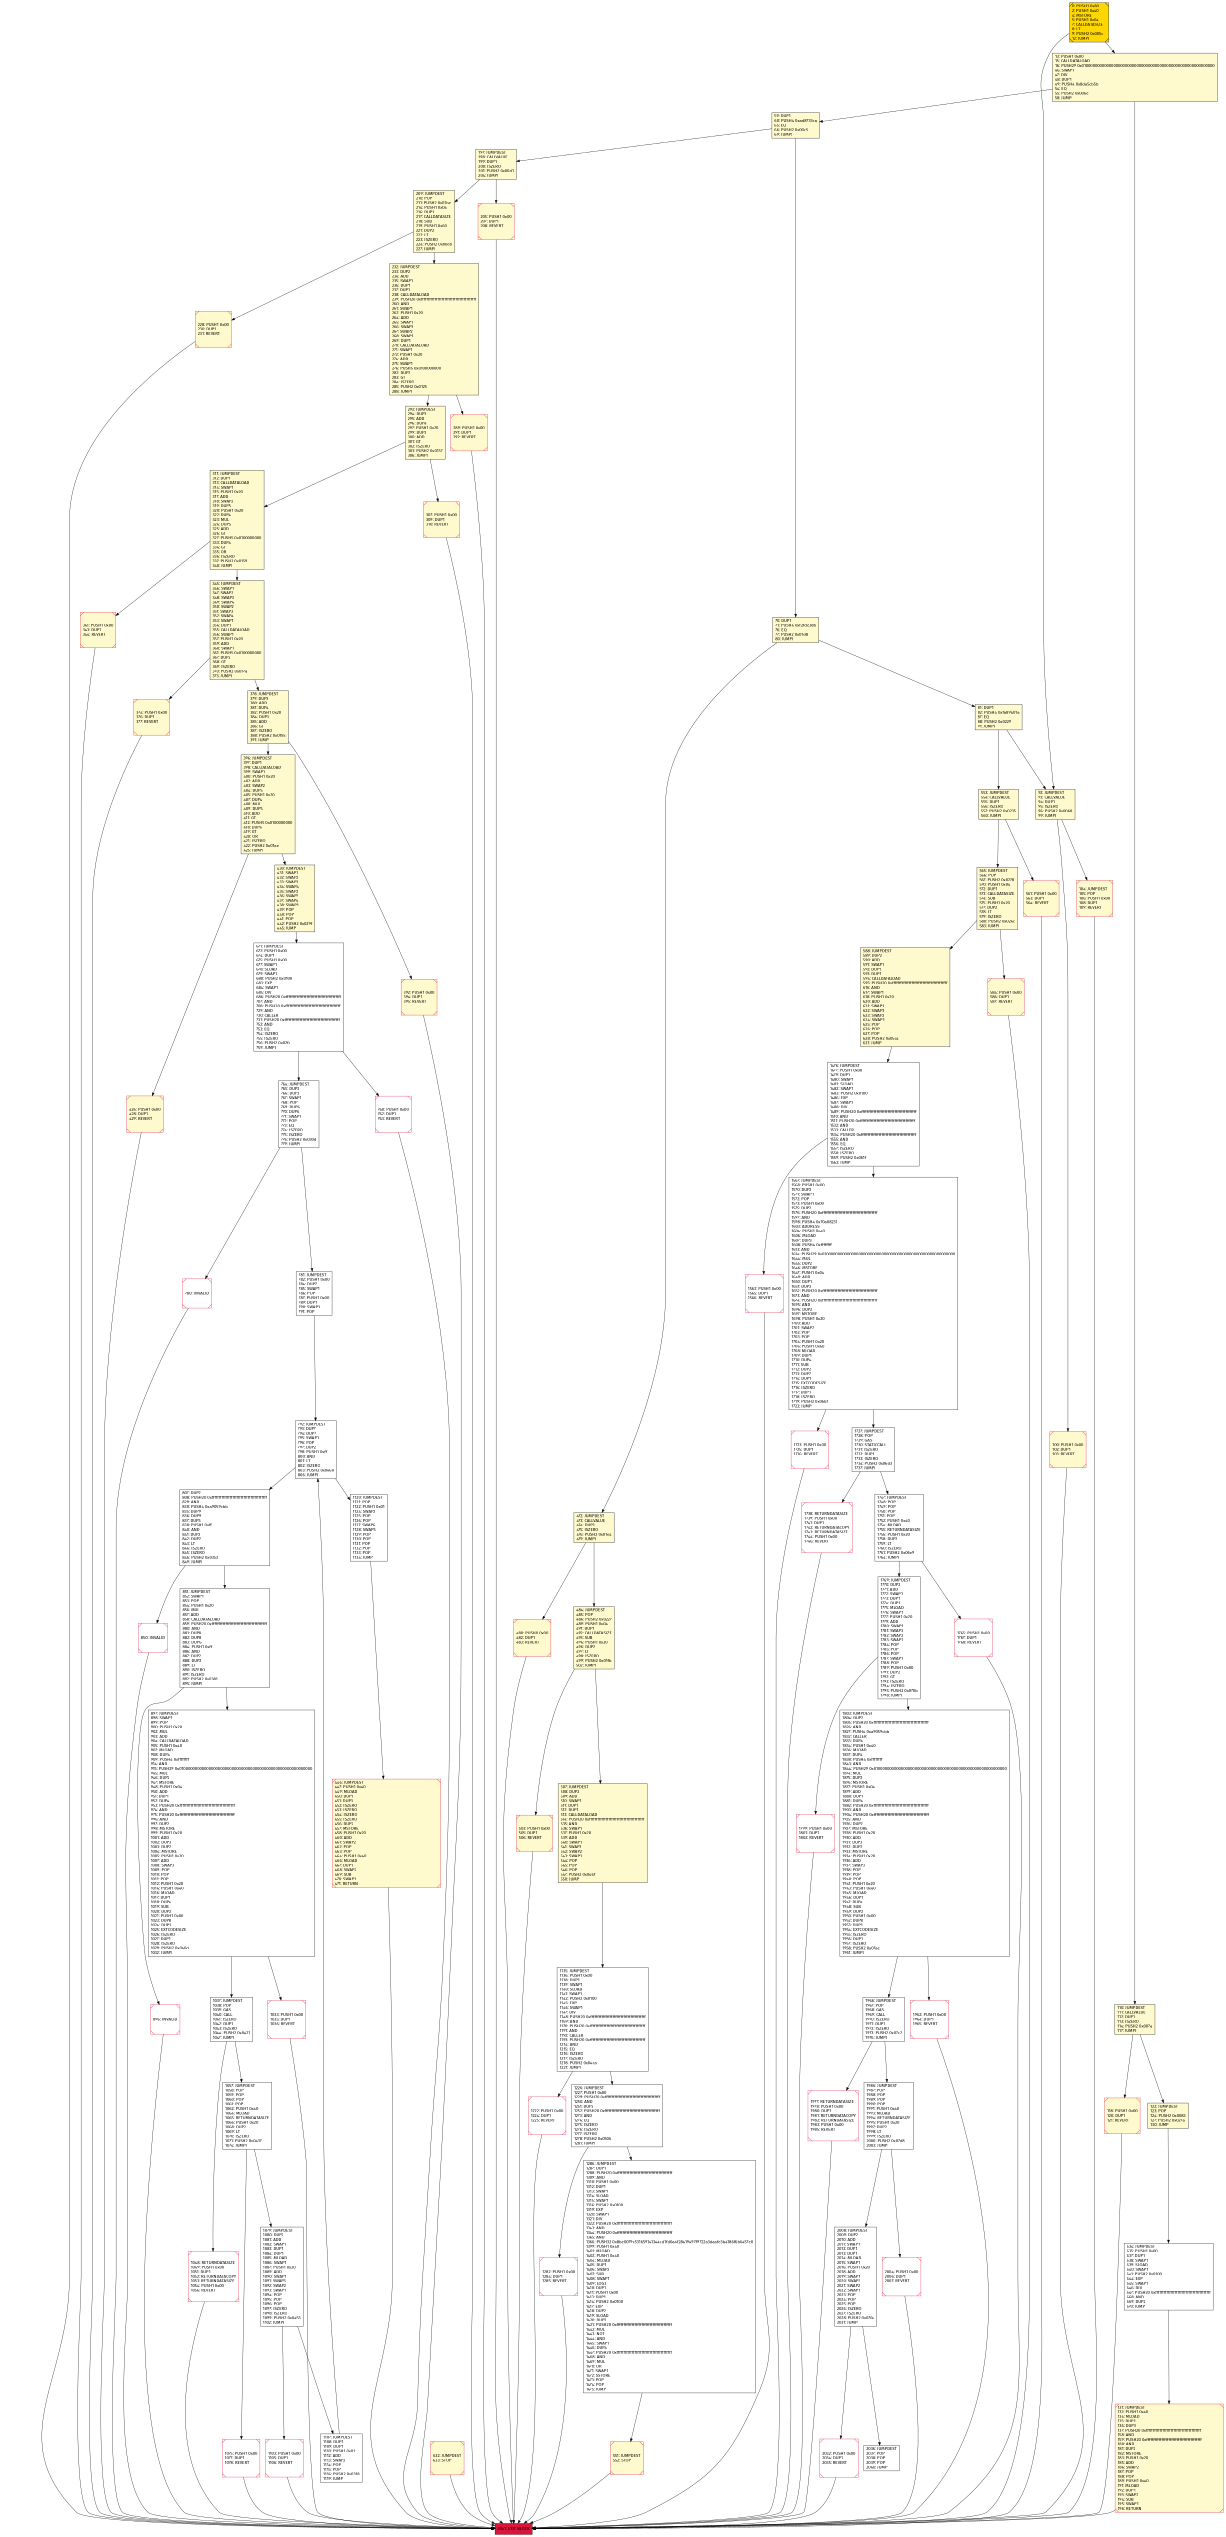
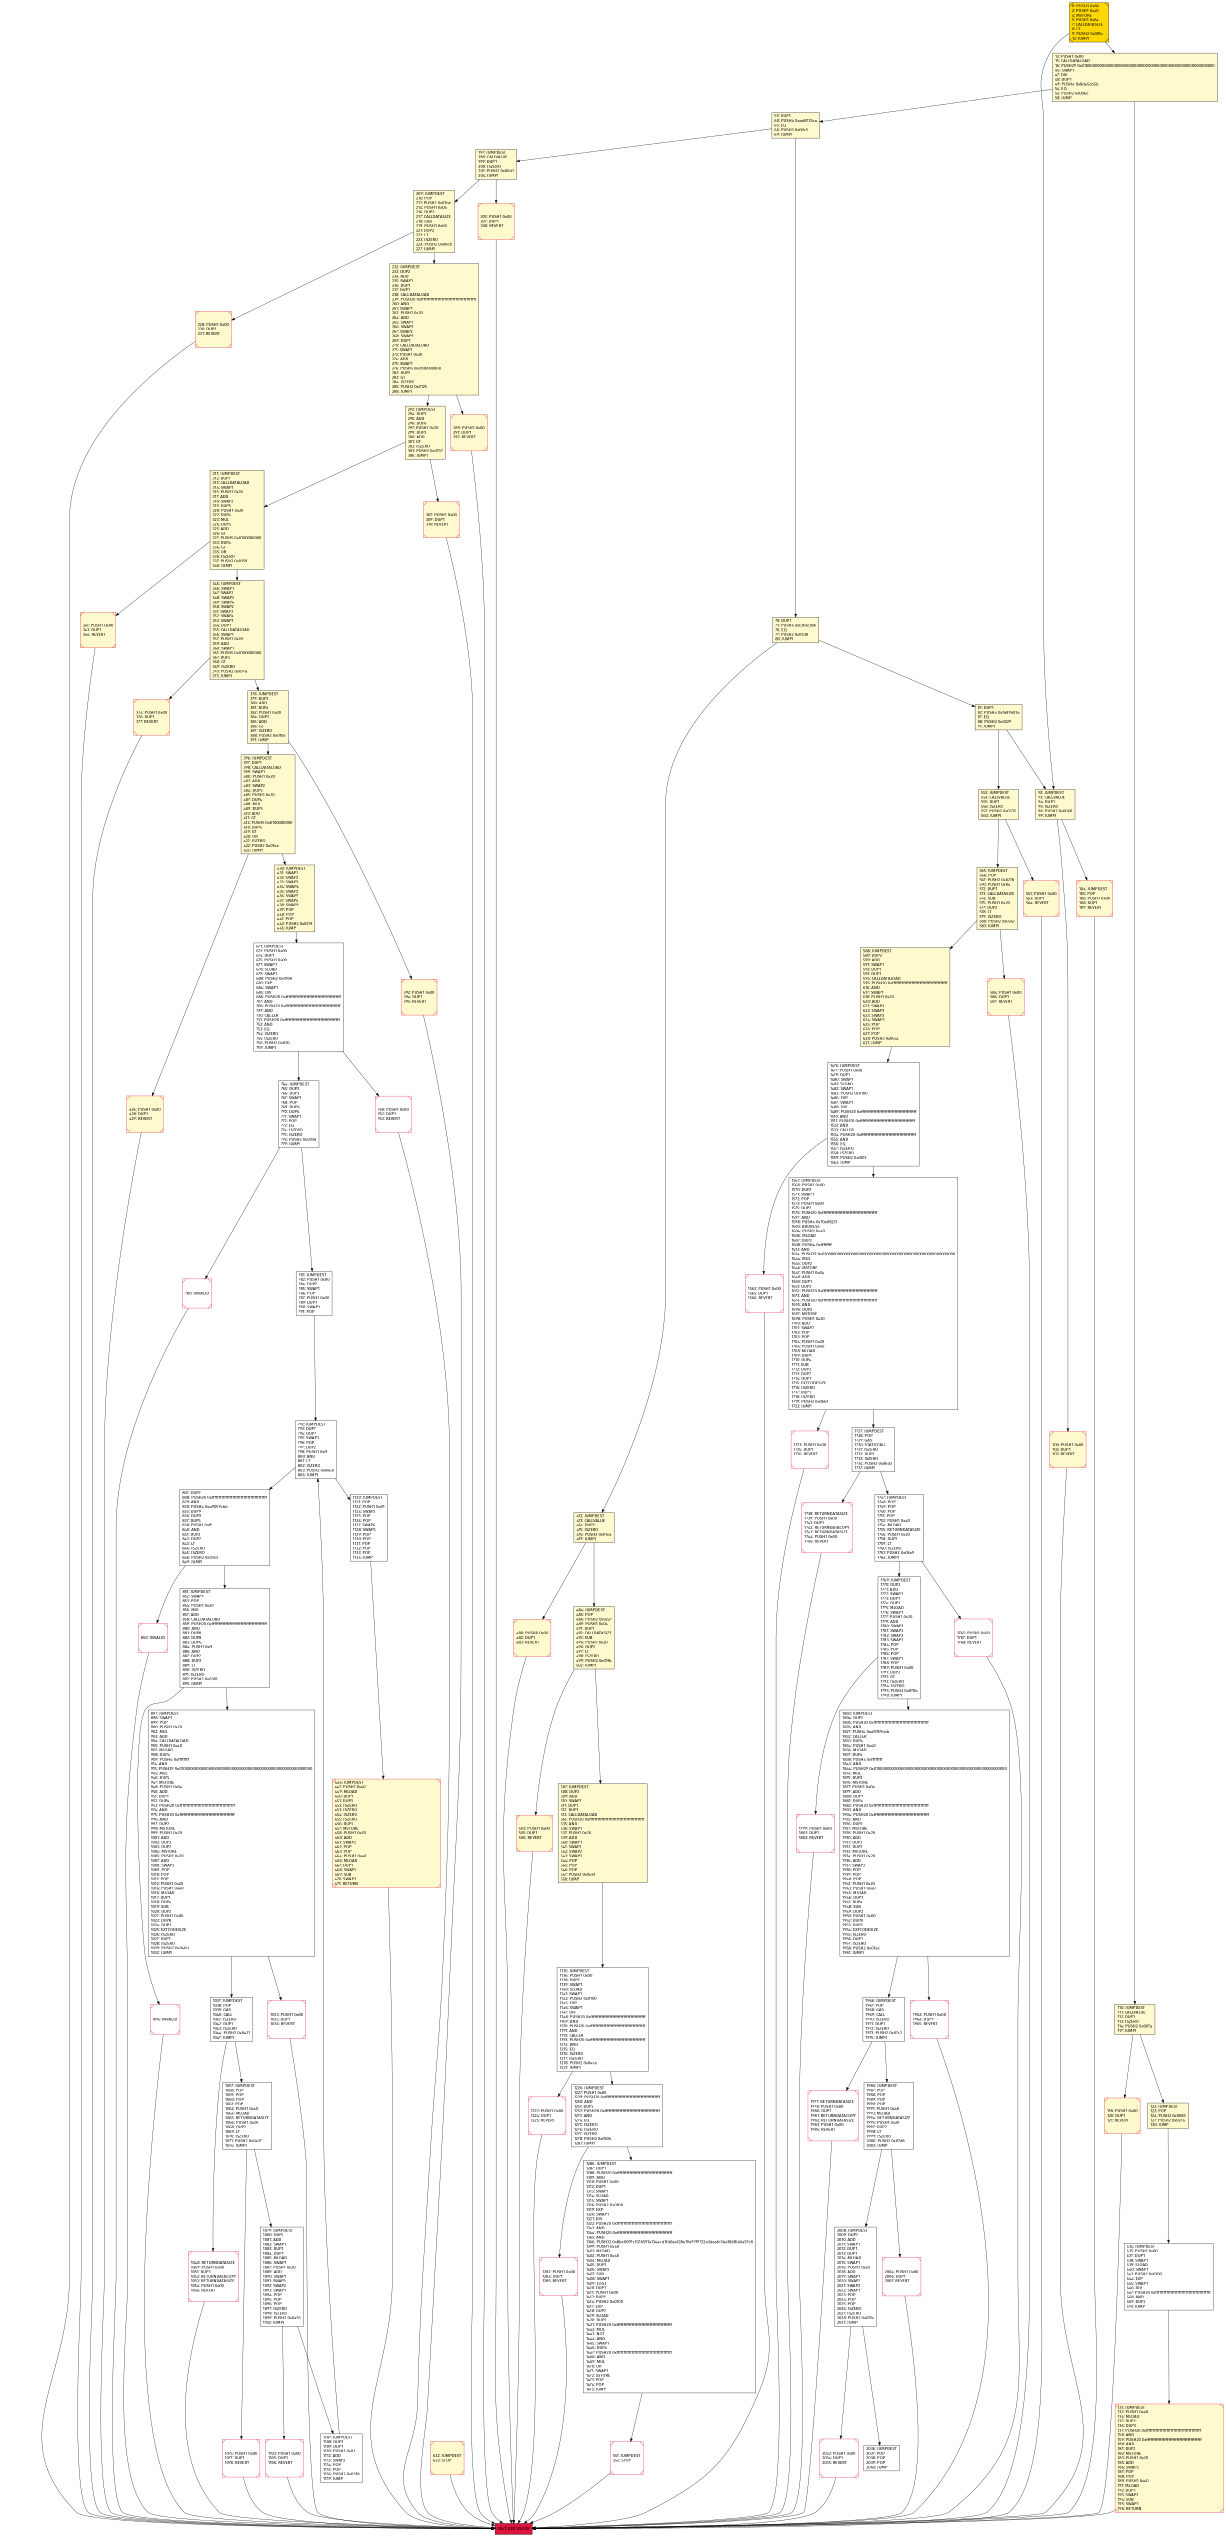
(627, 2458) -> (627, 2458)
